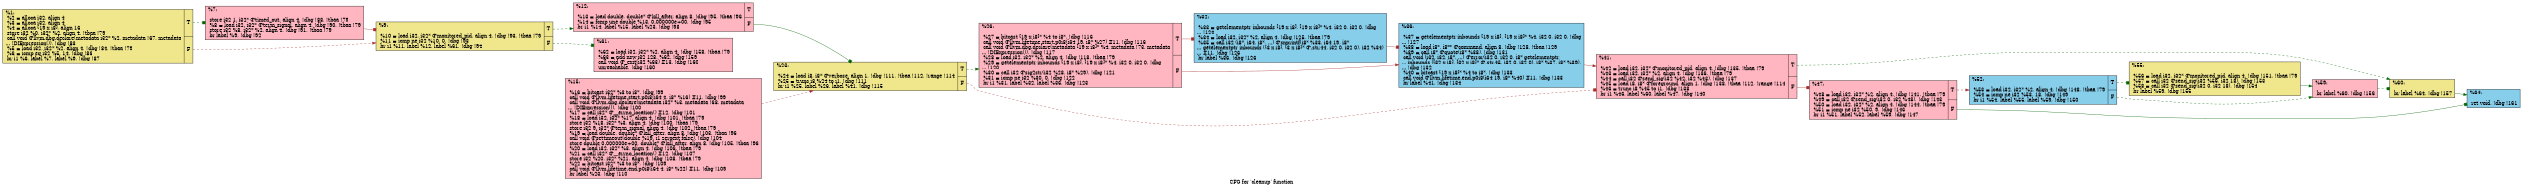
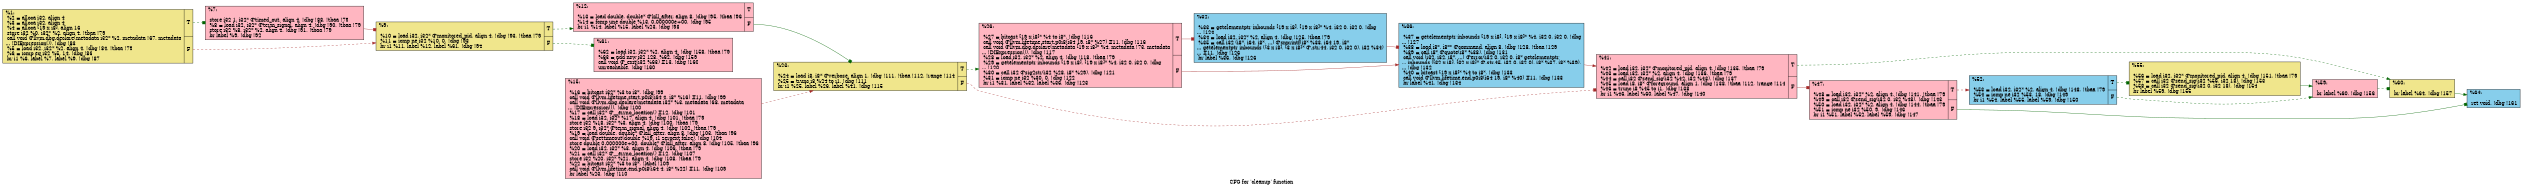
(617, 164) -> (619, 164)
